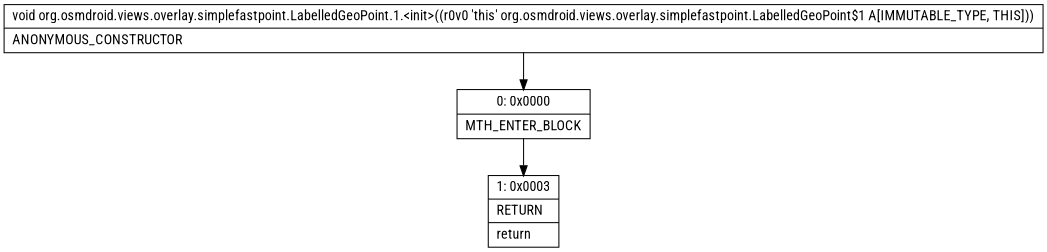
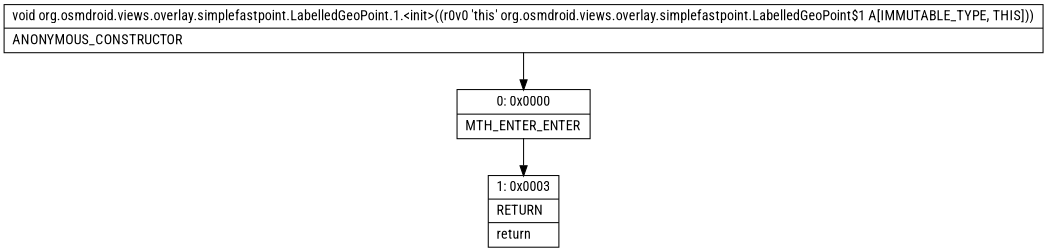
(524, 126) -> (523, 126)
